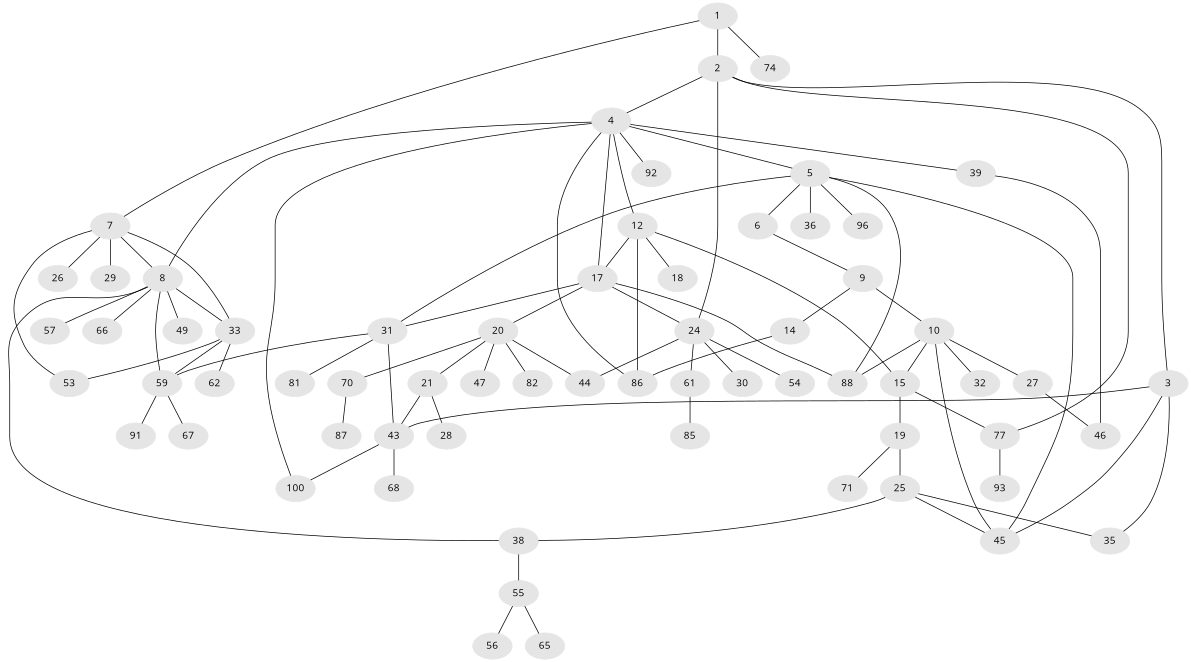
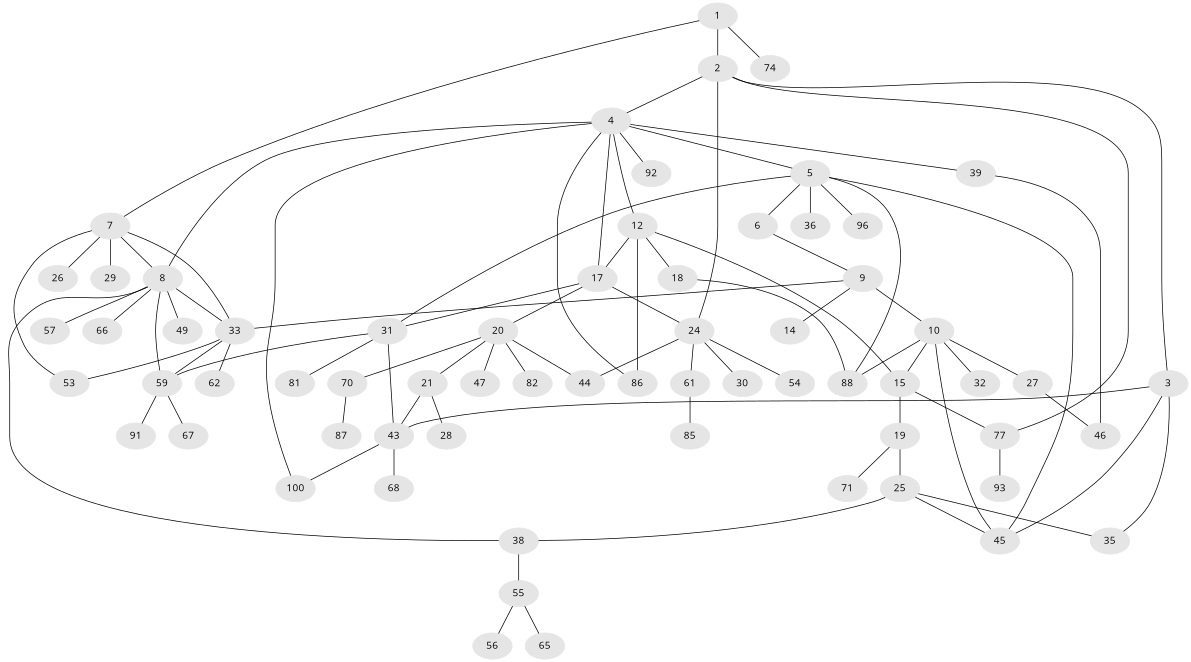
none -> (534, 304)
(727, 321) -> (788, 301)
(709, 355) -> none
